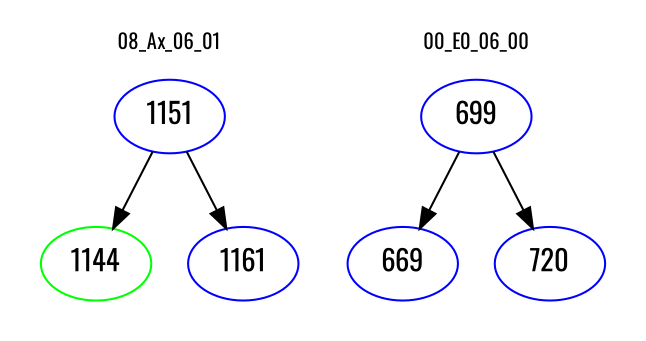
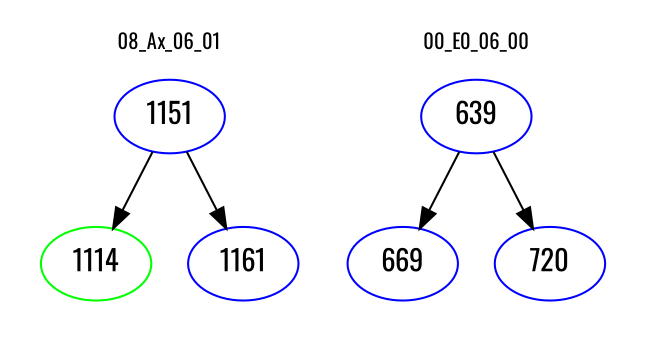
(476, 117) -> (476, 117)
(96, 264) -> (96, 264)
